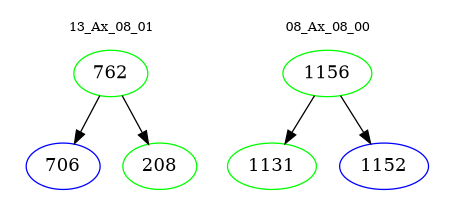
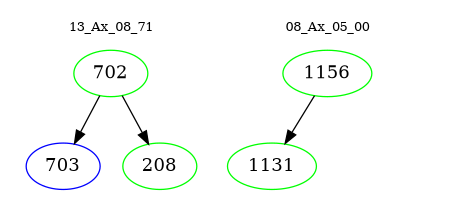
(111, 28) -> (111, 28)
(328, 28) -> (328, 28)
(111, 73) -> (111, 73)
(63, 166) -> (63, 166)
(384, 166) -> none
